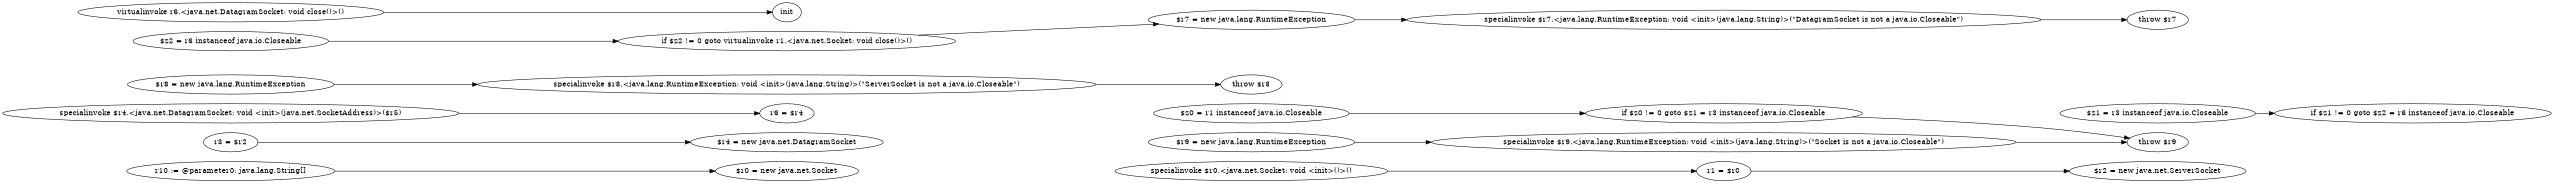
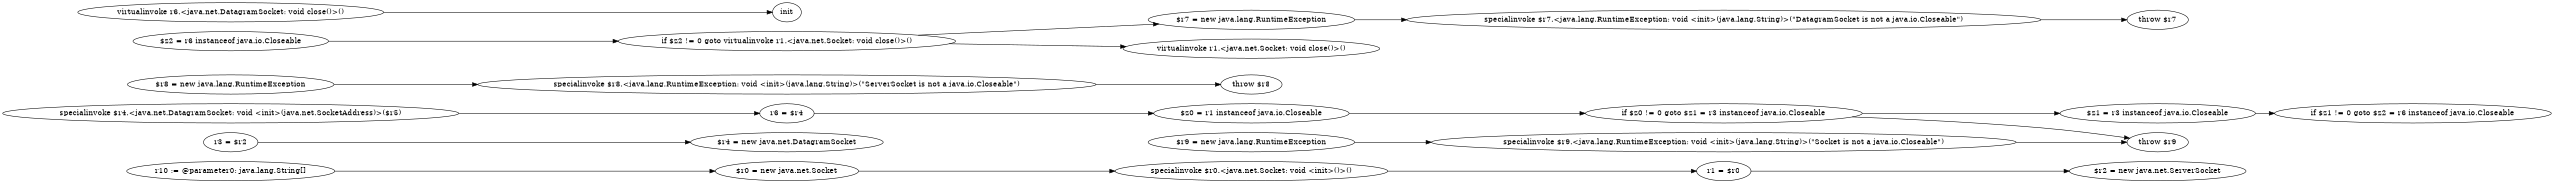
none -> (1251, 49)
none -> (981, 113)
none -> (1958, 113)
none -> (984, 171)
